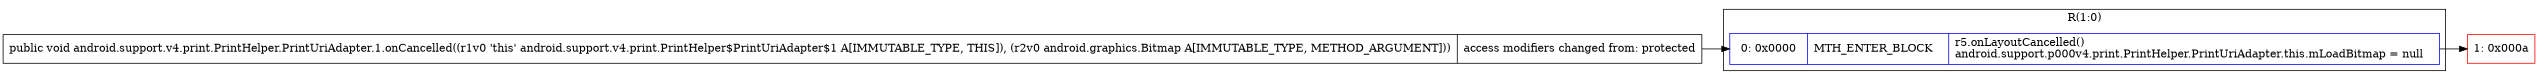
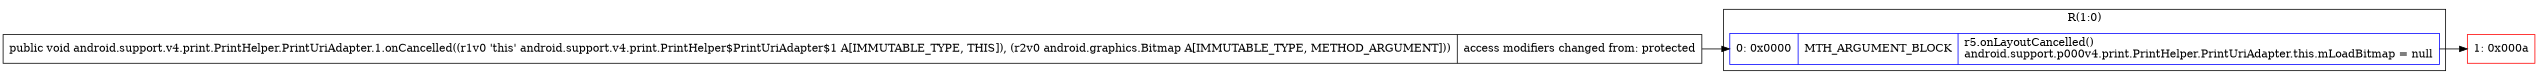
(1873, 49) -> (1878, 49)
